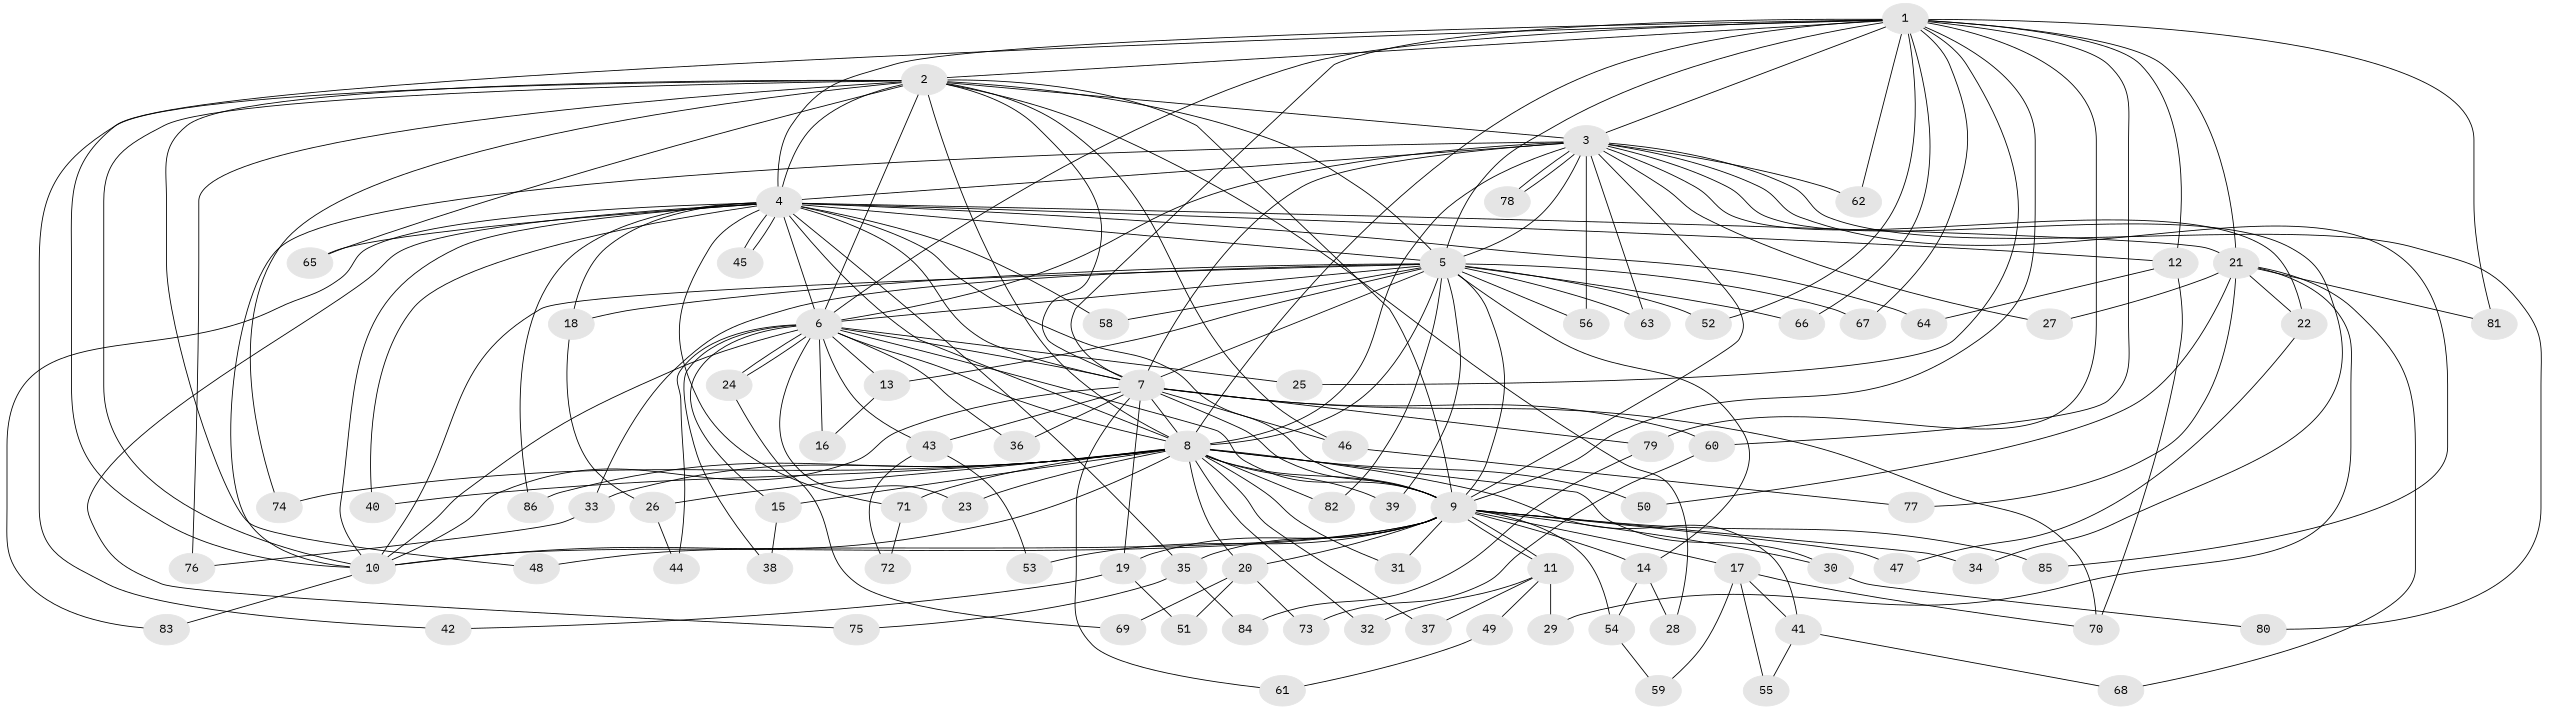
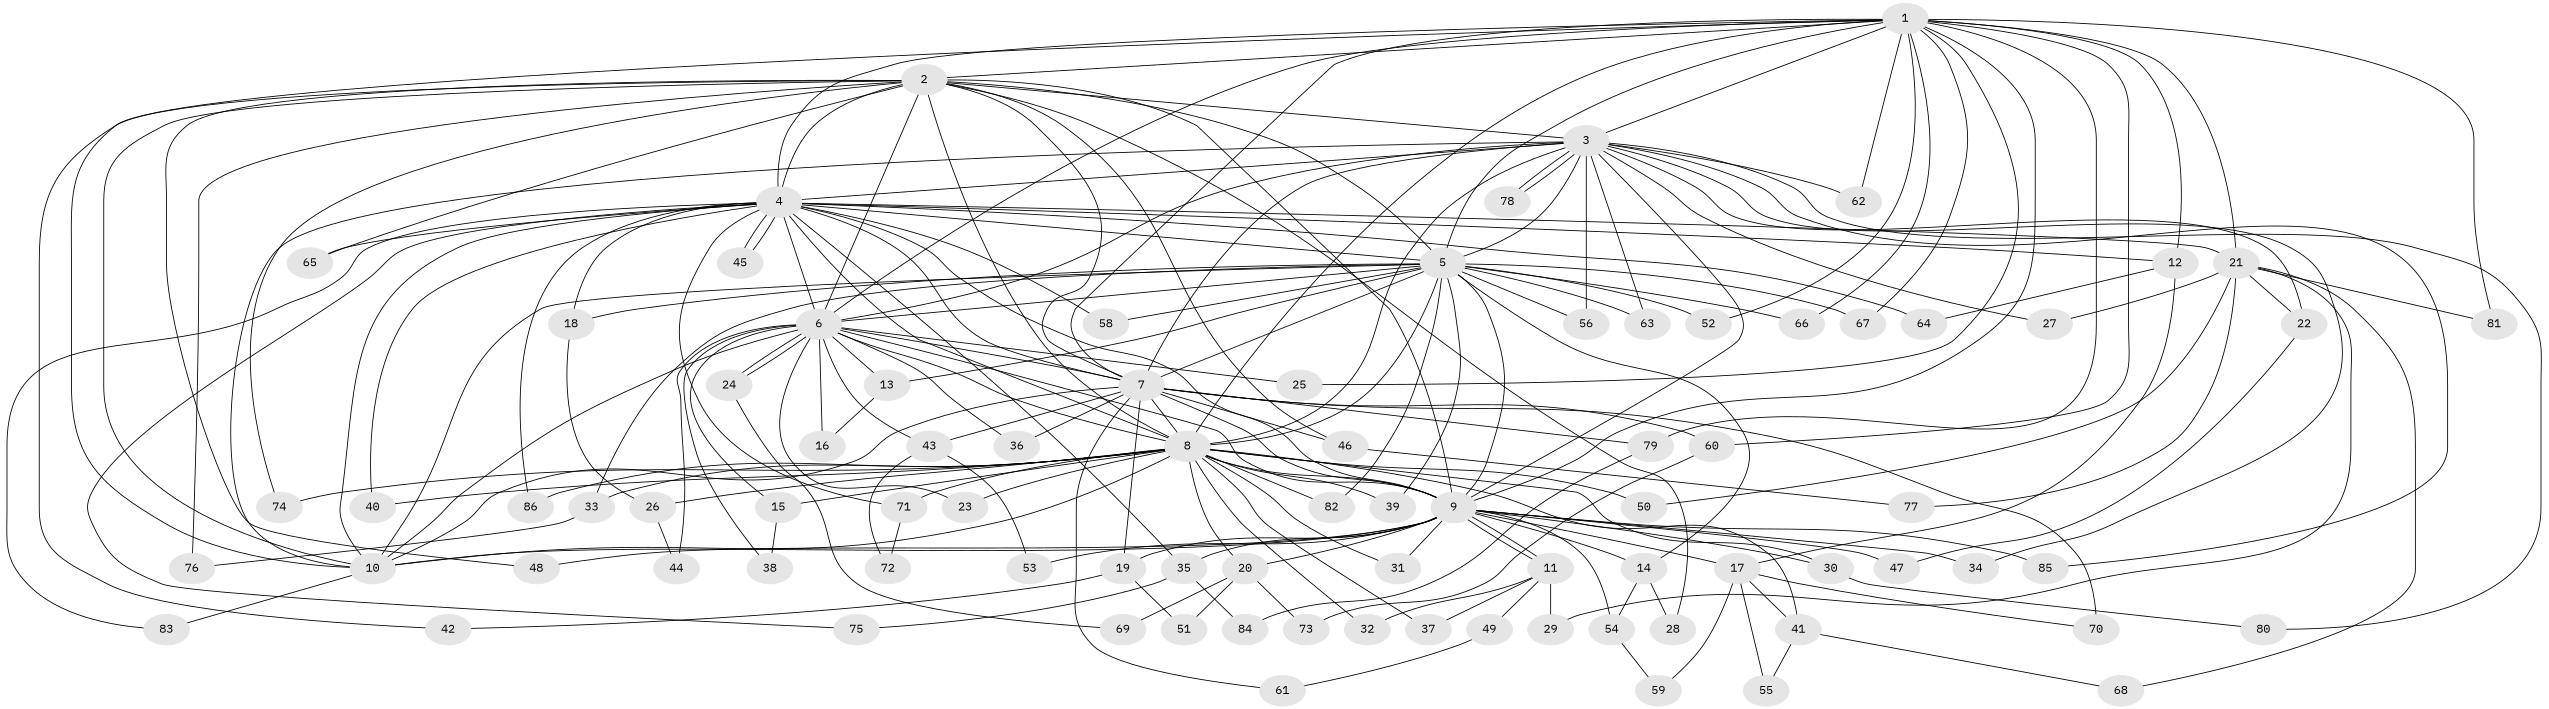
(2160, 441) -> (2016, 505)
